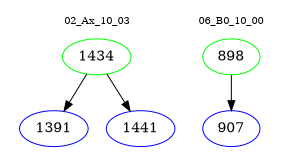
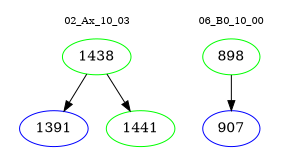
(97, 57) -> (97, 57)
(141, 129) -> (141, 129)
